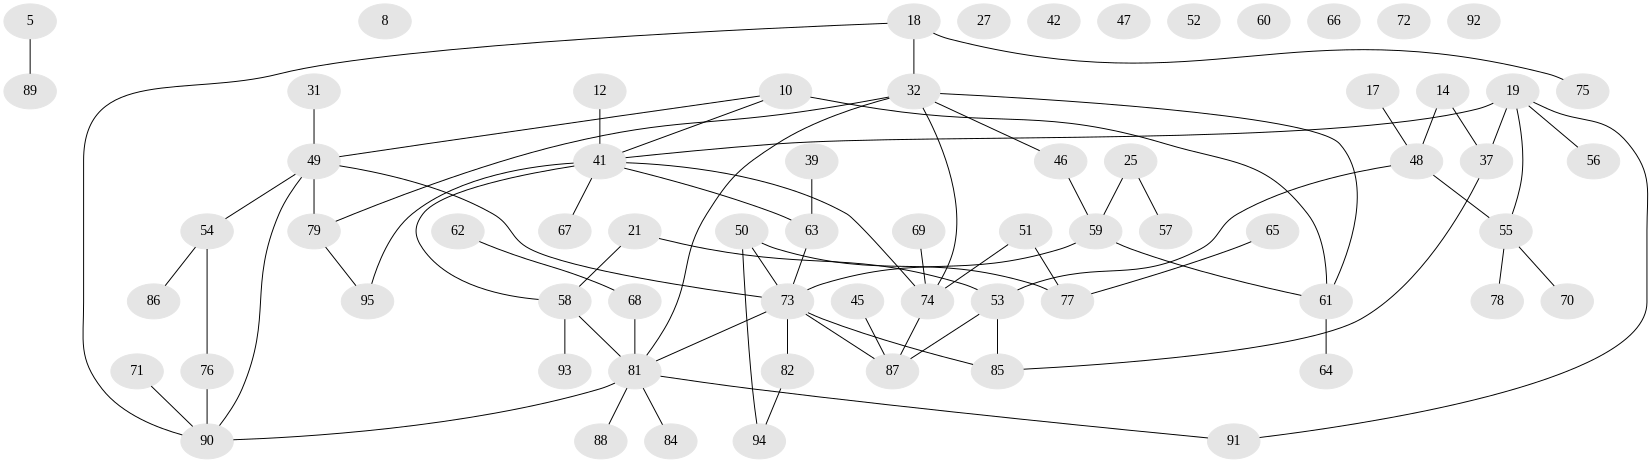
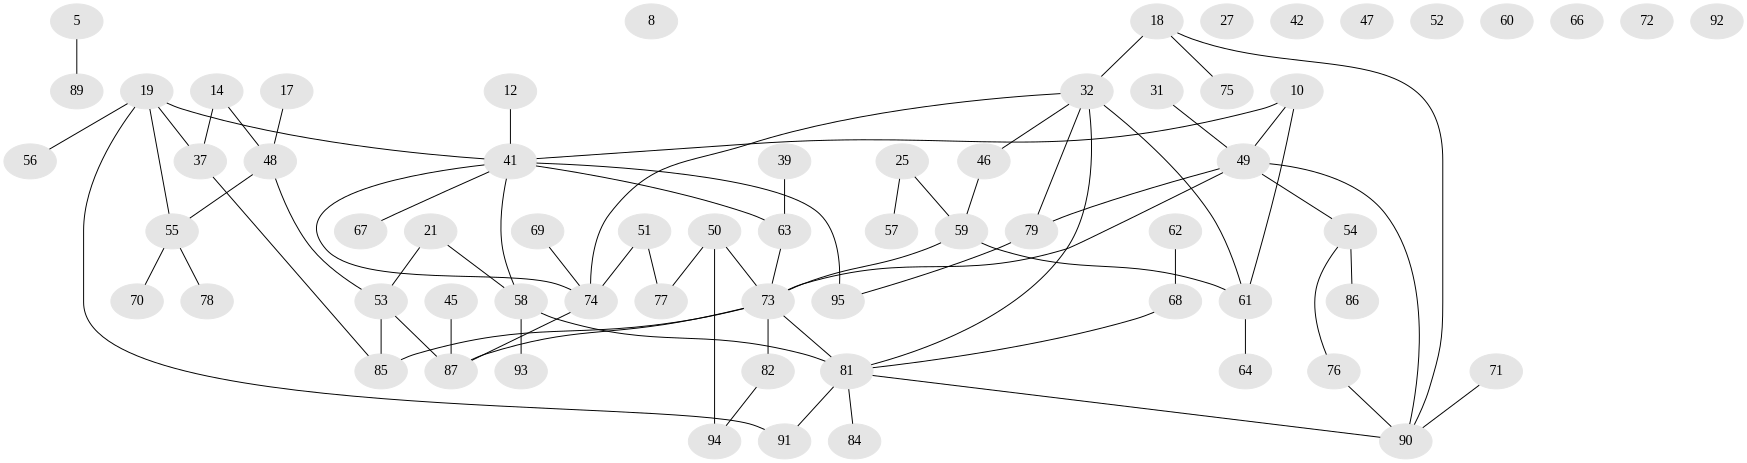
(1273, 231) -> none
(601, 441) -> none
